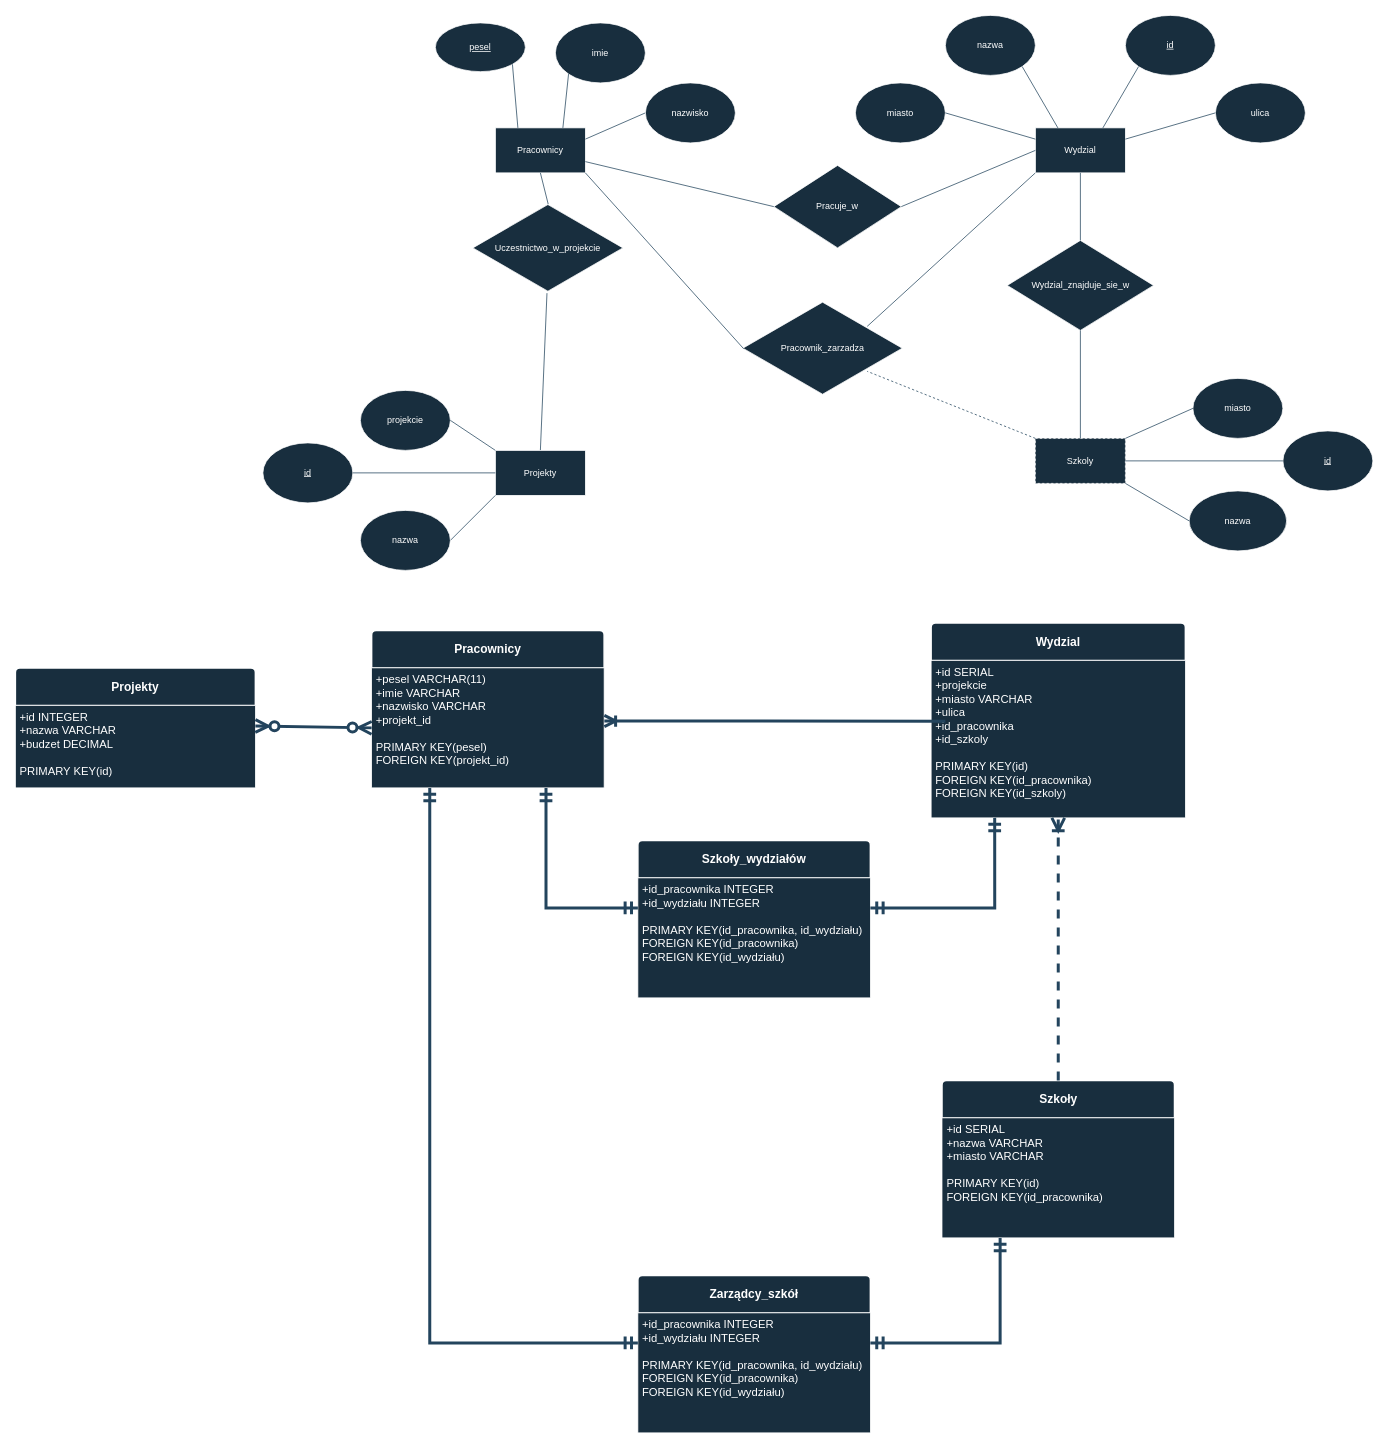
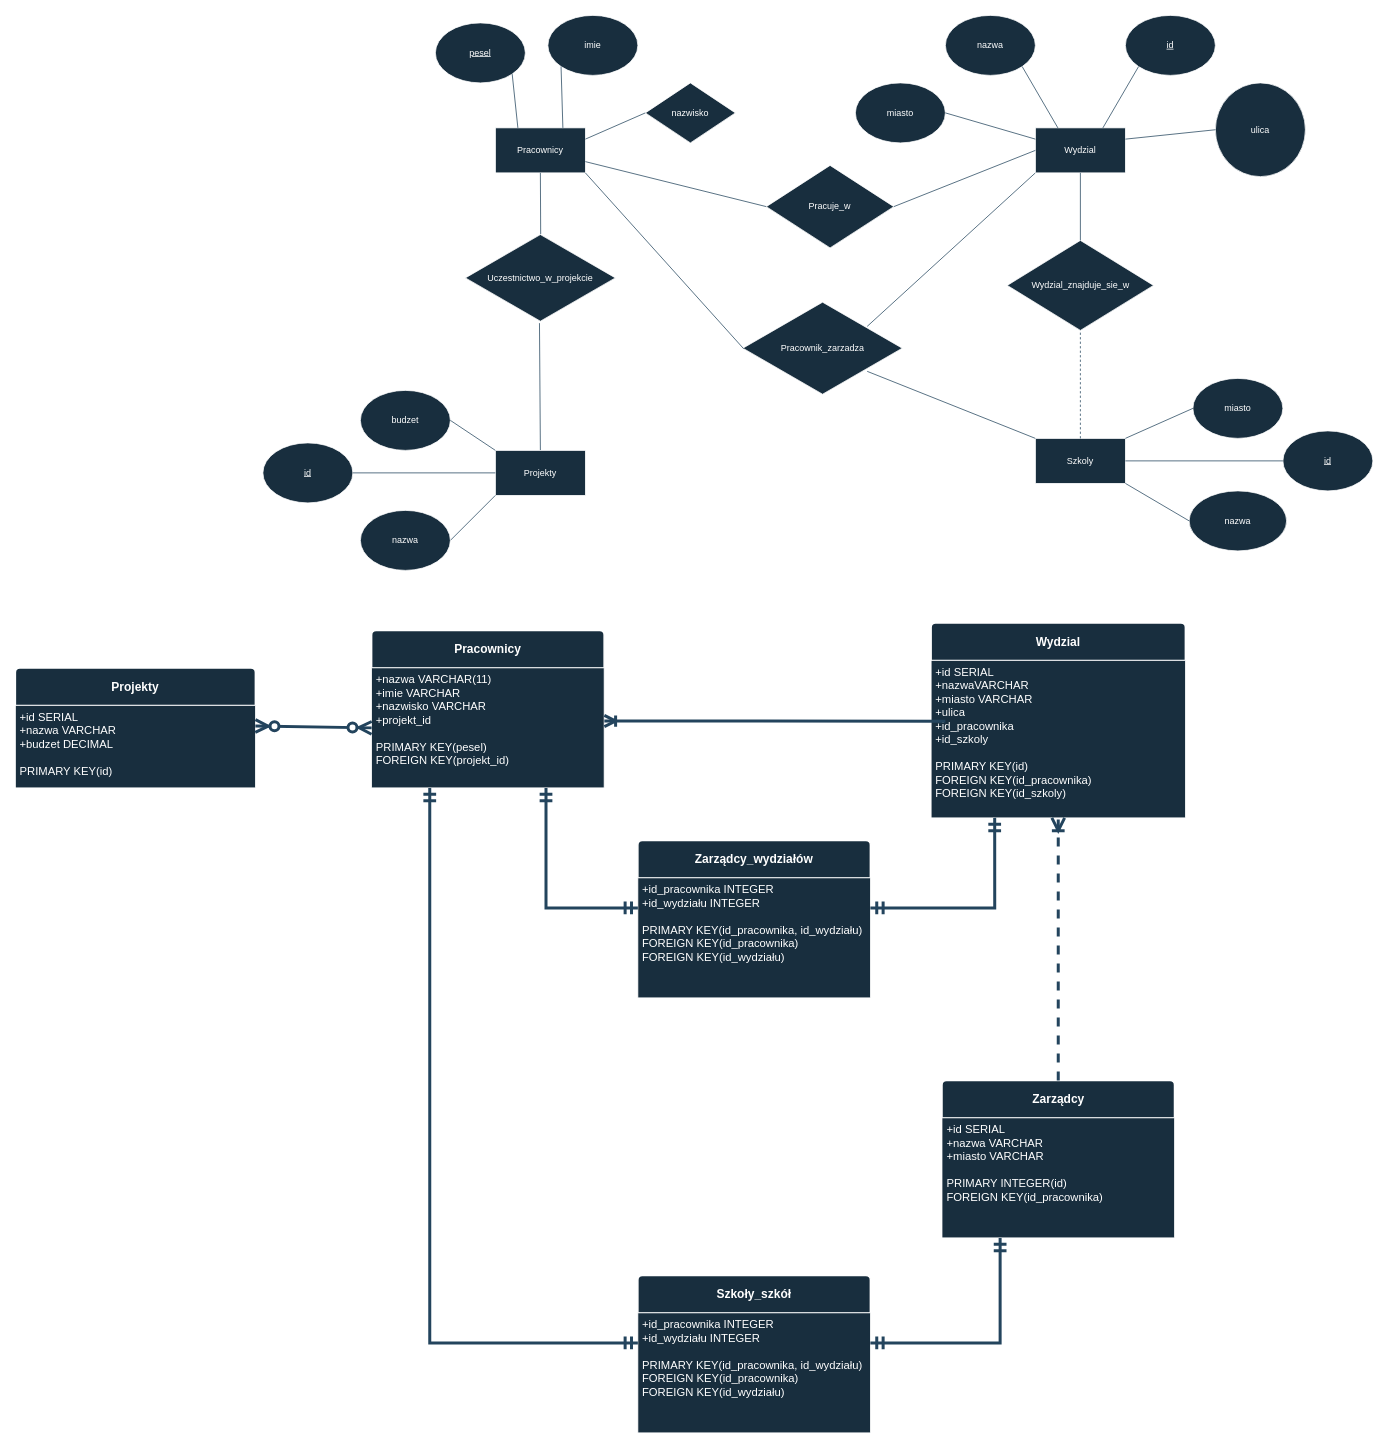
(480, 47) -> (480, 53)
(600, 53) -> (593, 45)
(690, 113) -> (690, 113)
(1260, 113) -> (1260, 130)
(838, 207) -> (830, 207)
(548, 248) -> (540, 278)
(1080, 384) -> (1080, 384)
(952, 405) -> (952, 405)
(405, 420) -> (405, 420)
(1080, 461) -> (1080, 461)
(432, 706) -> (432, 706)
(998, 714) -> (998, 714)
(57, 732) -> (57, 732)
(754, 859) -> (754, 859)
(1059, 1099) -> (1059, 1099)
(1009, 1150) -> (1009, 1150)
(754, 1294) -> (754, 1294)
